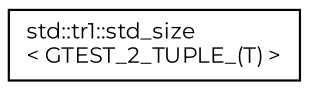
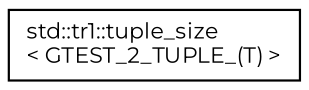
(154, 45) -> (154, 45)
